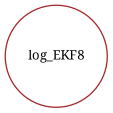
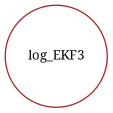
(56, 56) -> (56, 56)
